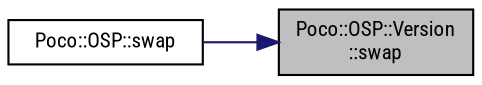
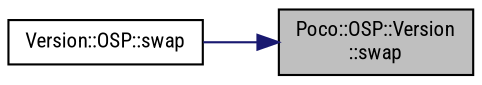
(106, 42) -> (106, 42)
